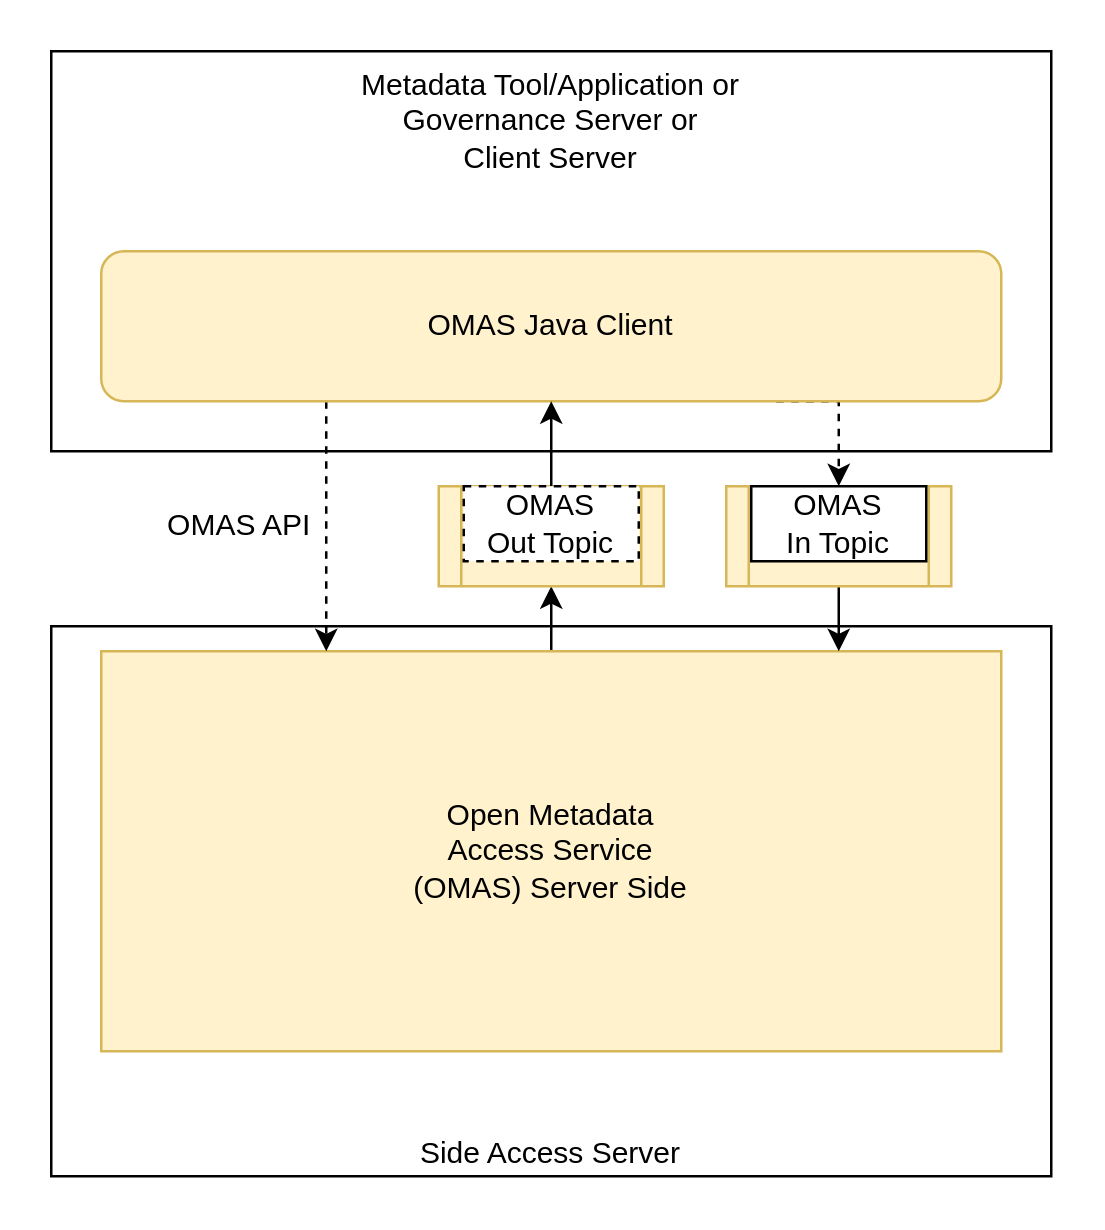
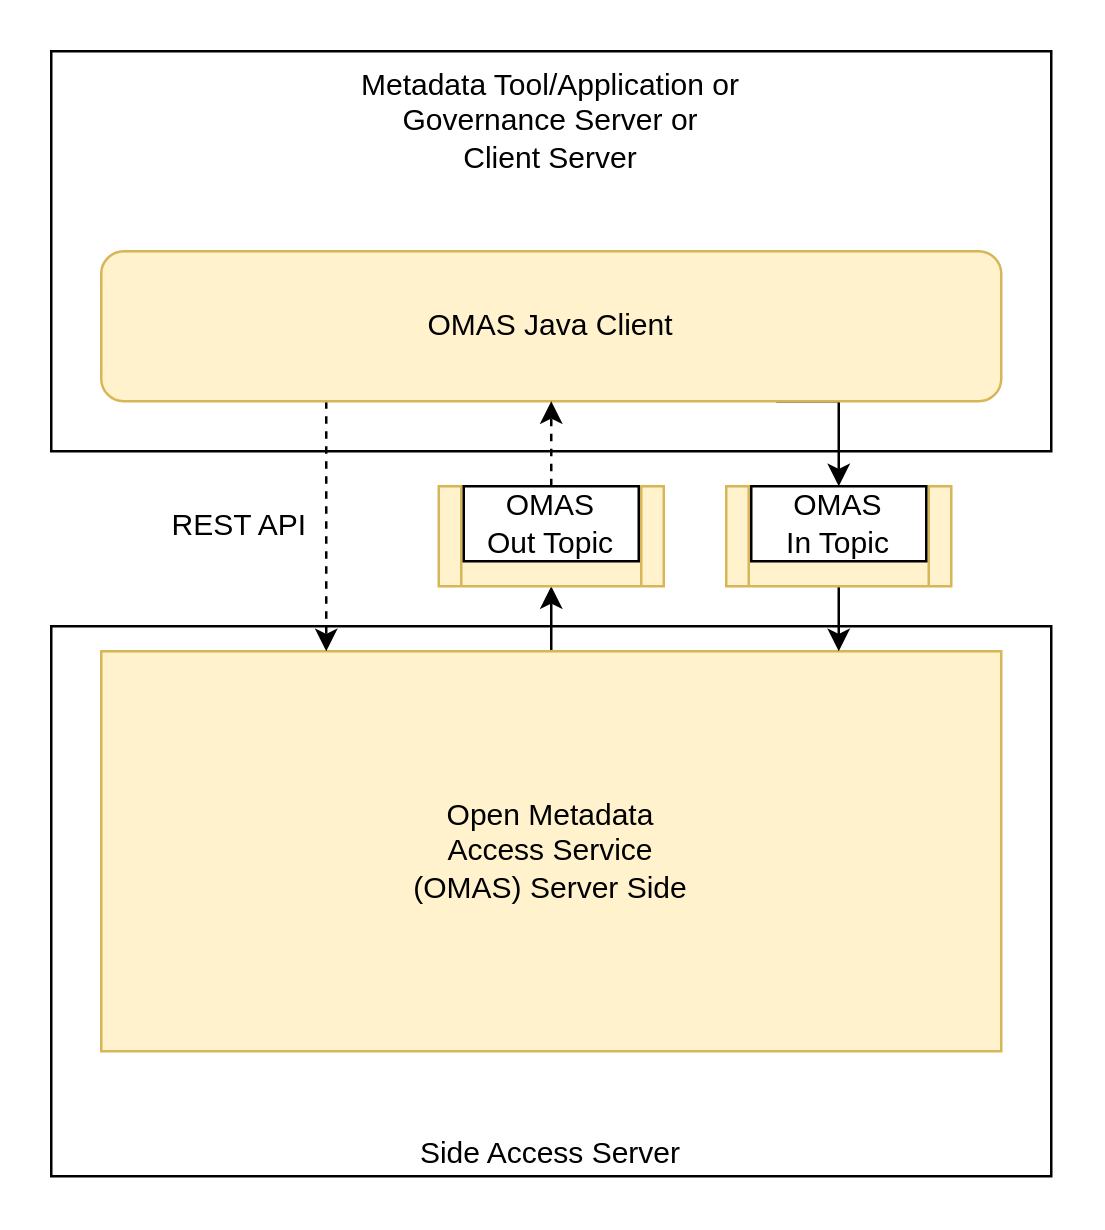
(839, 437) -> (839, 437)
(551, 455) -> (551, 455)
(551, 524) -> (551, 524)
(240, 526) -> (240, 526)
